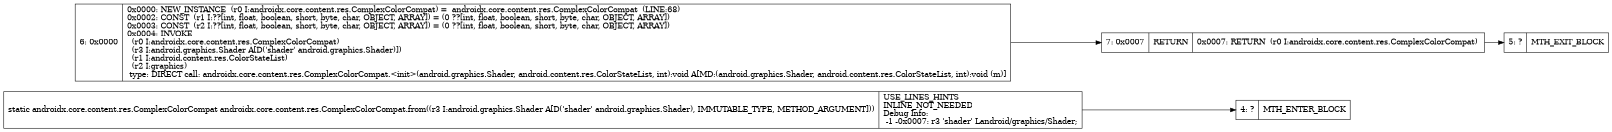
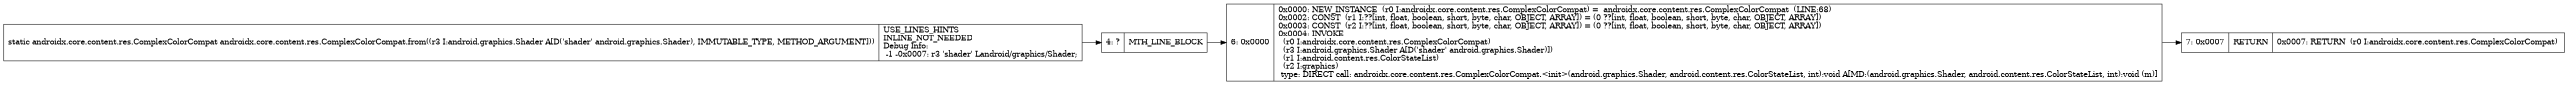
none -> (1214, 43)
(1556, 43) -> none
(1304, 110) -> (1166, 42)
